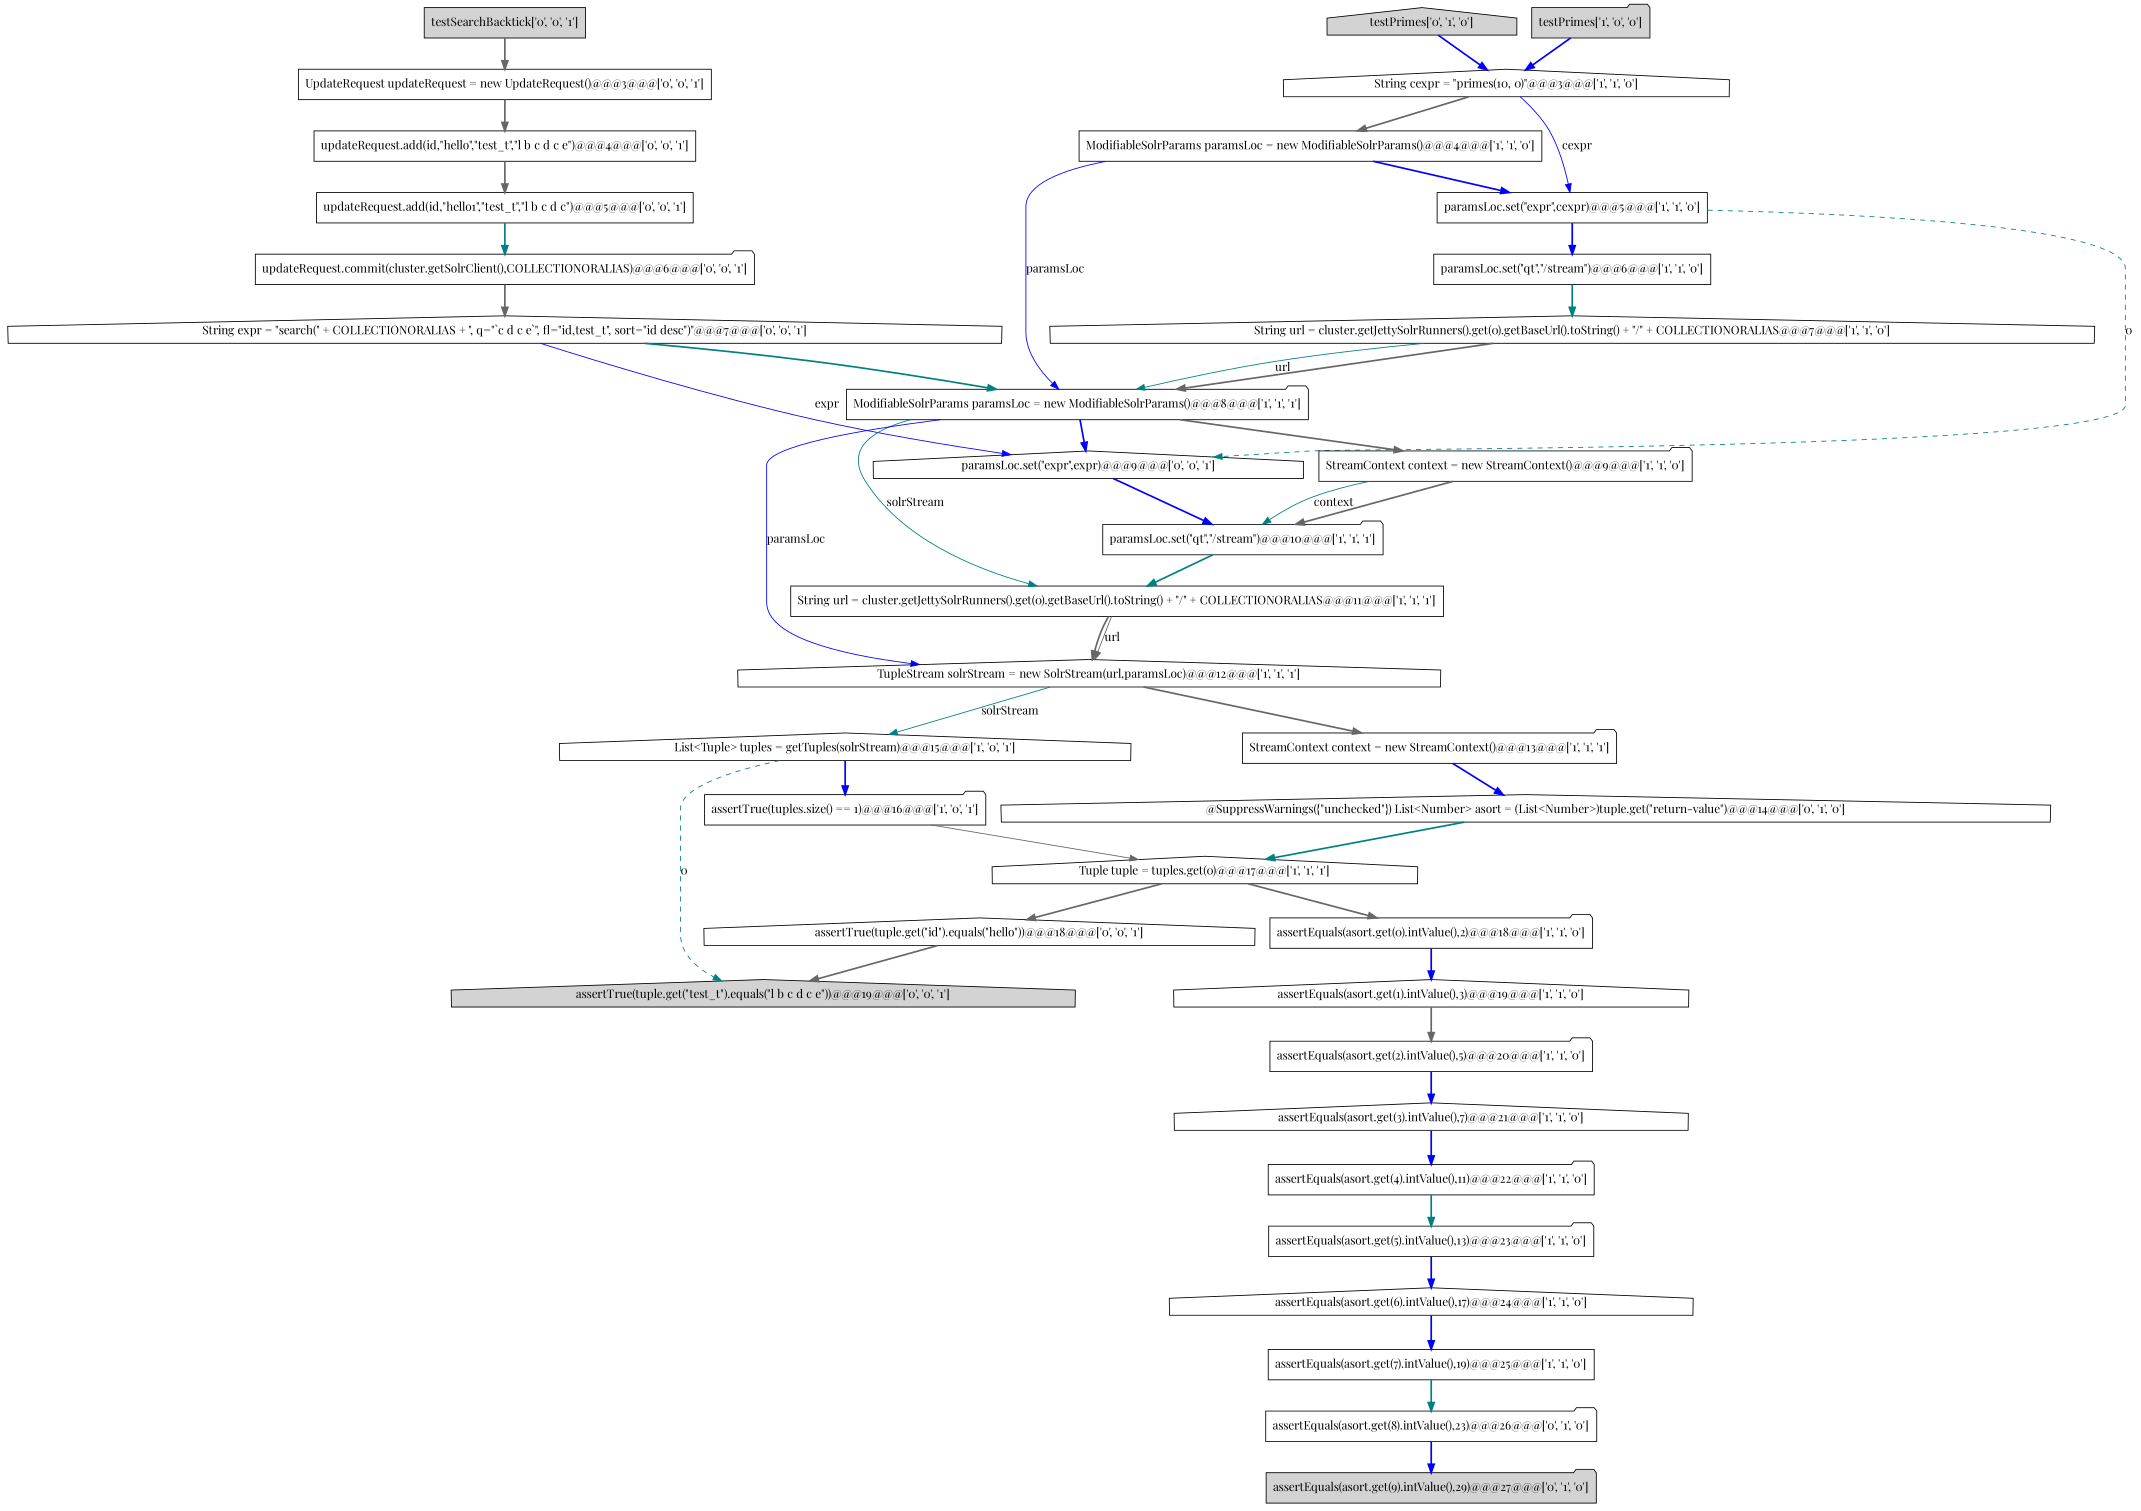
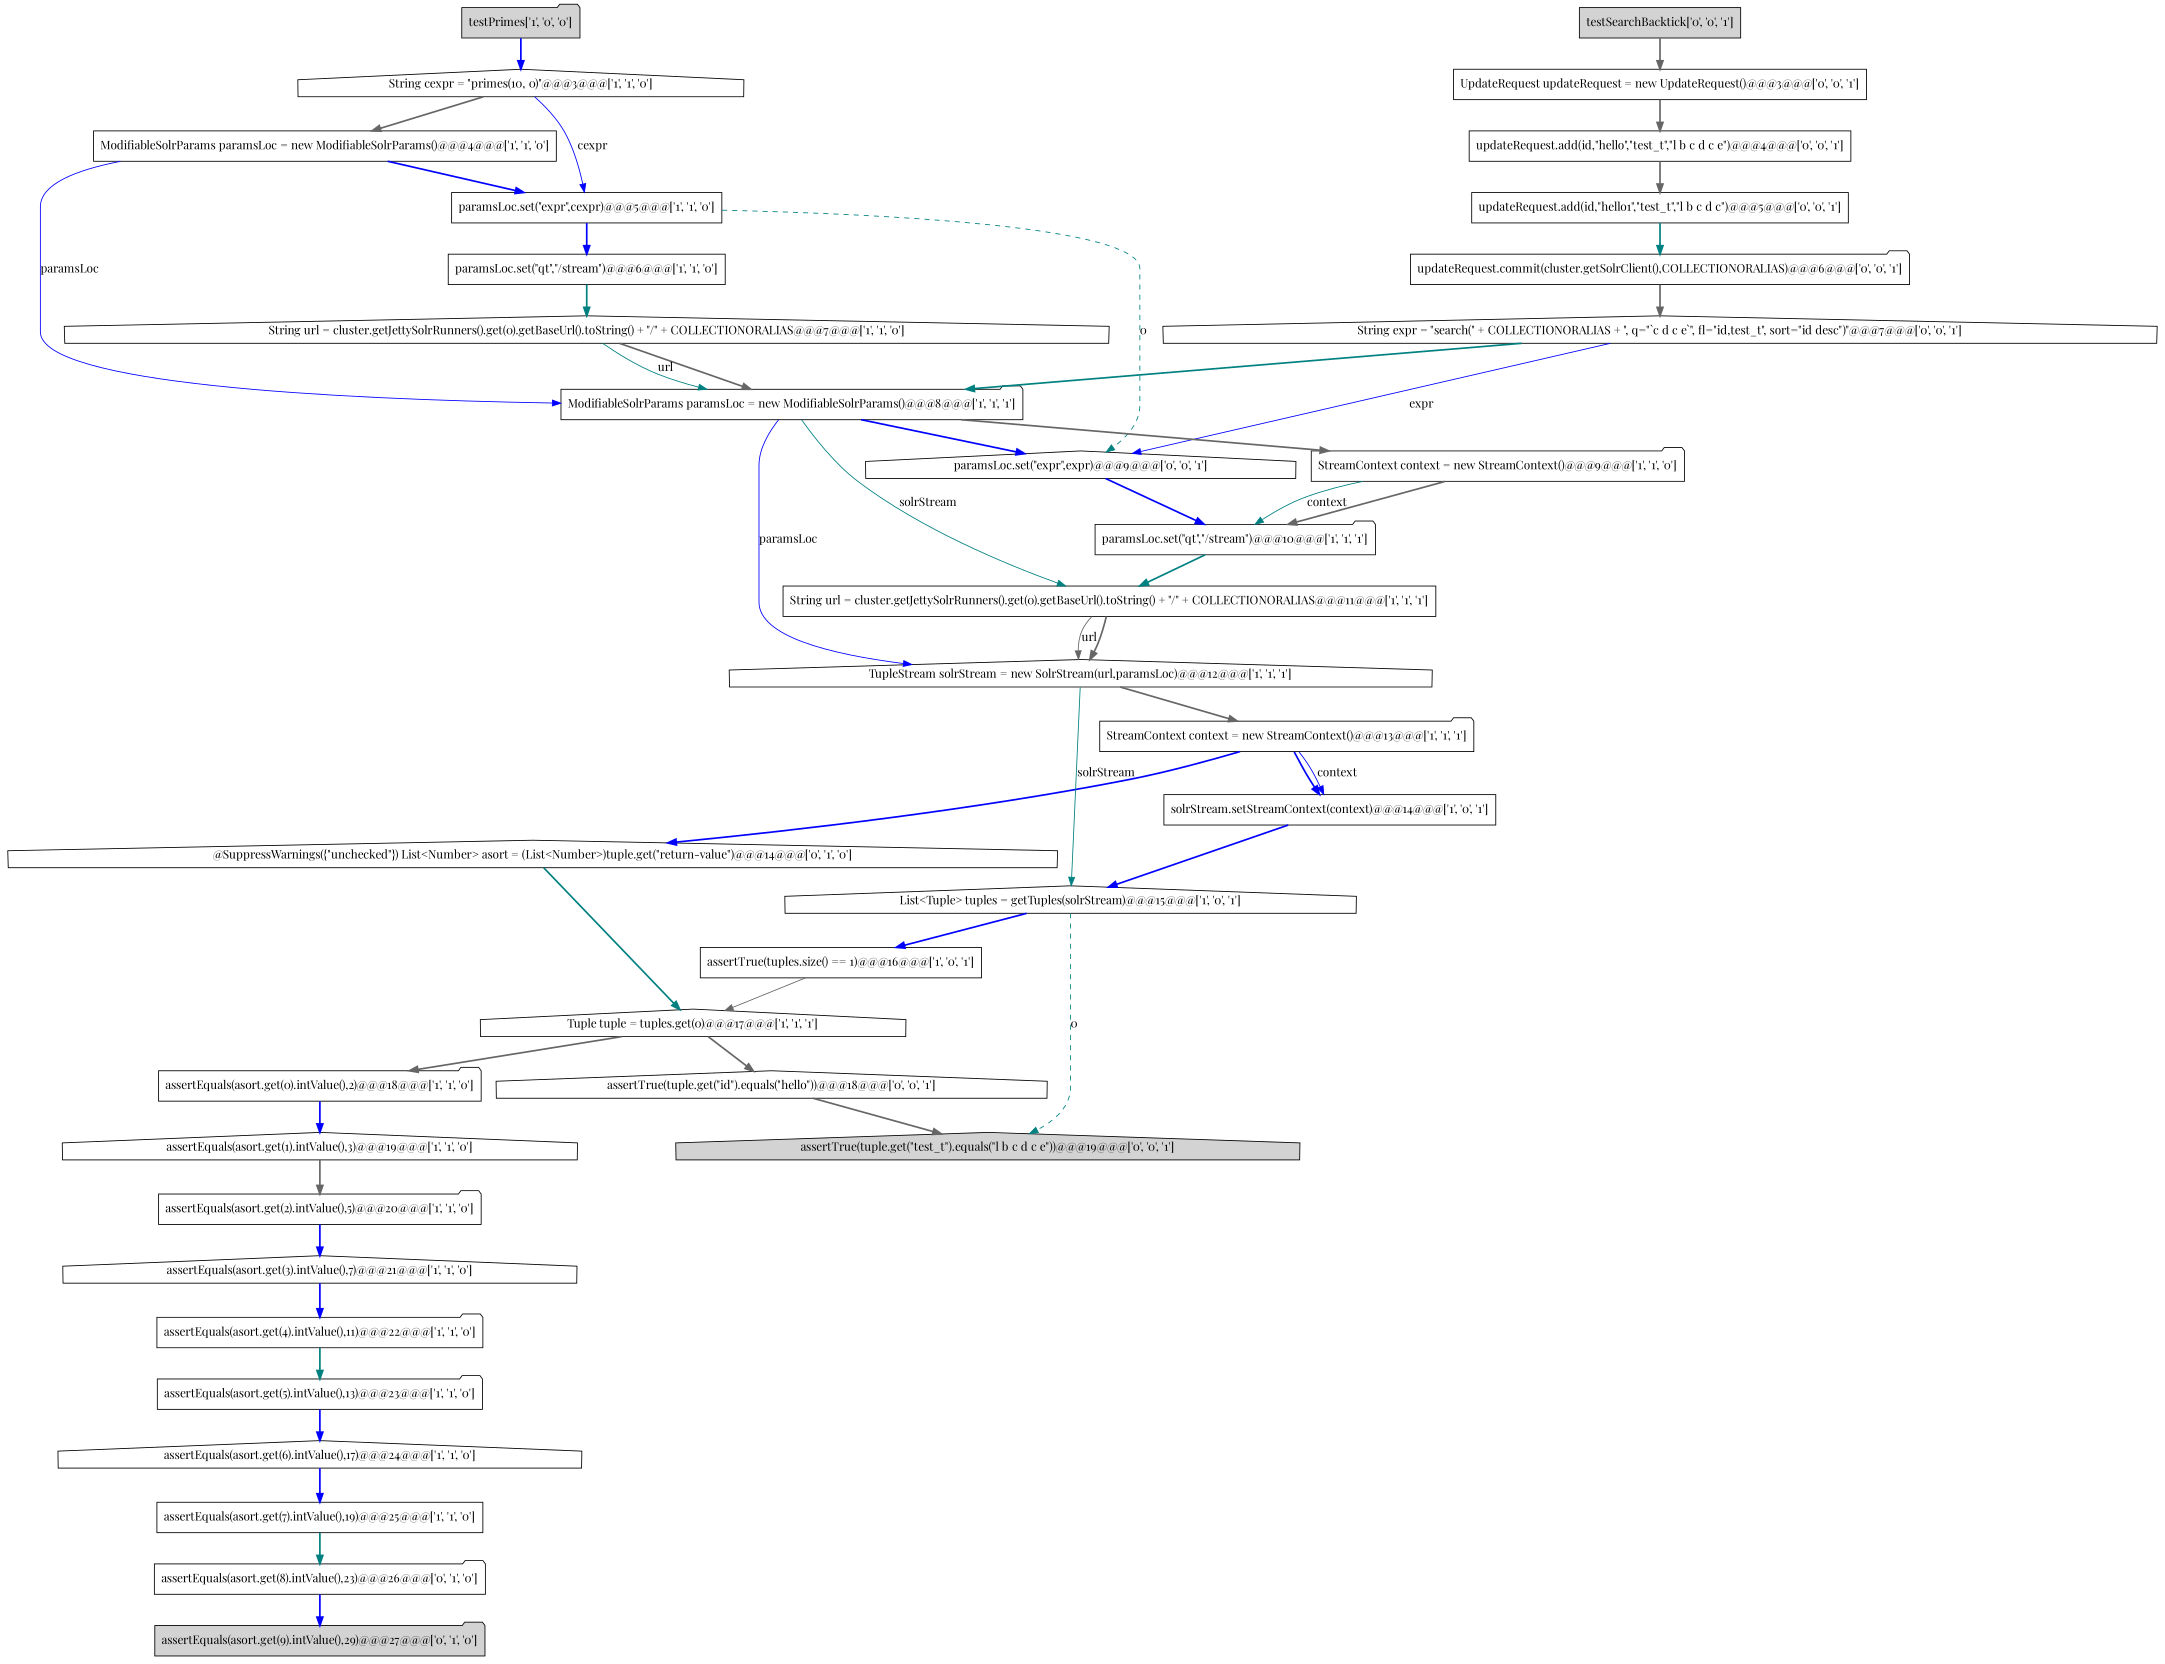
(1422, 23) -> none
(845, 810) -> (841, 963)
none -> (1330, 810)
